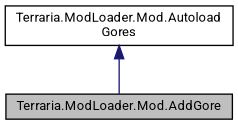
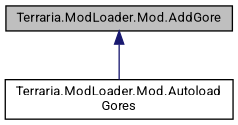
(119, 76) -> (119, 62)
